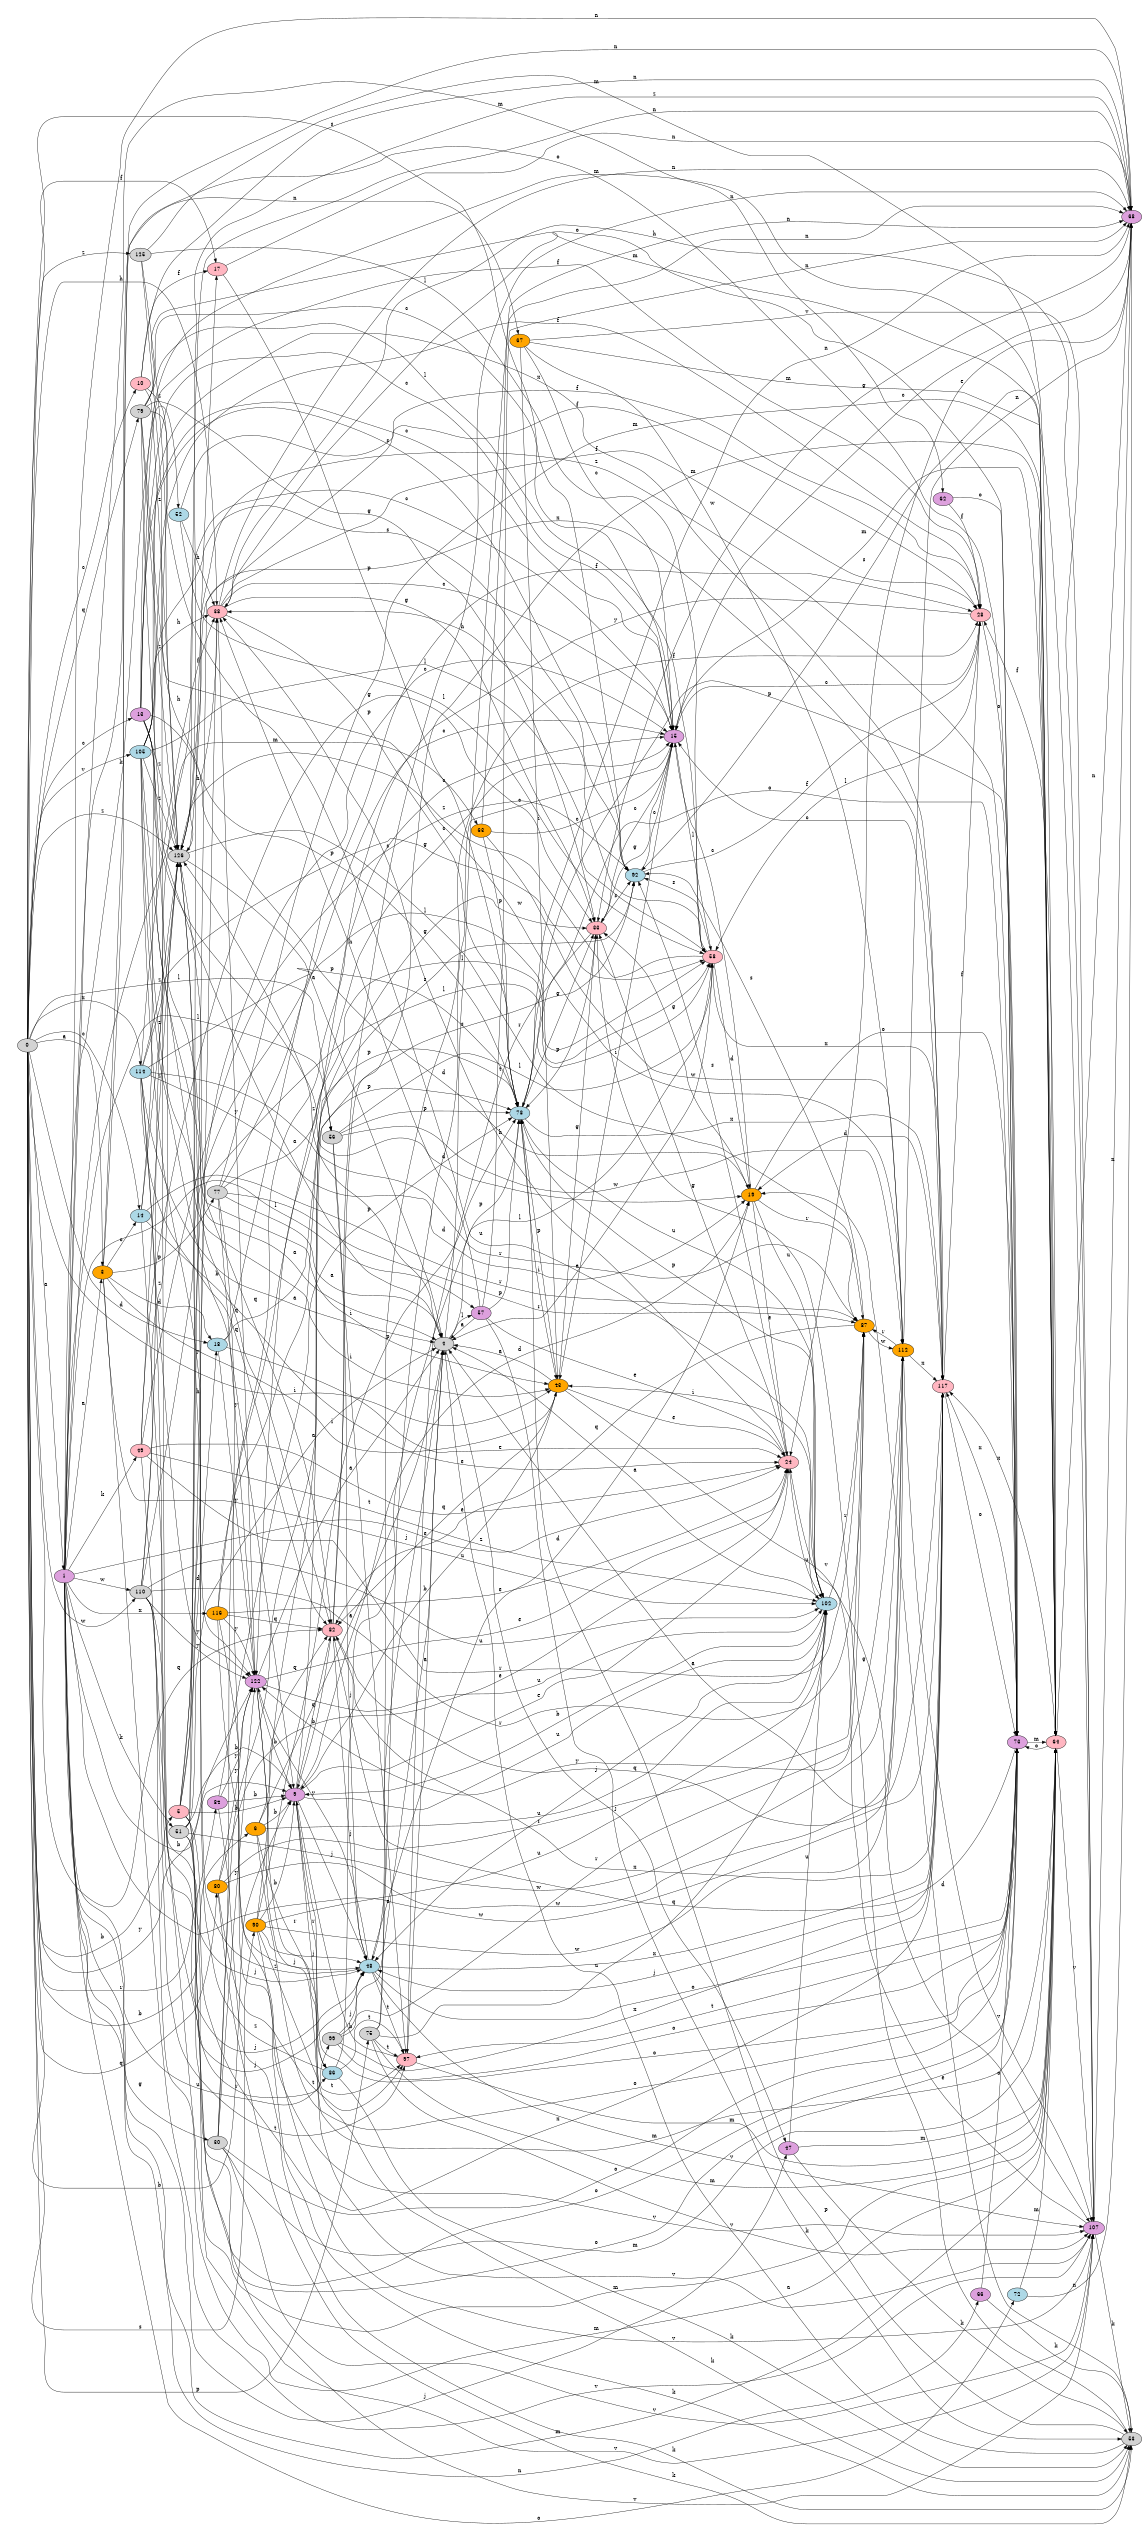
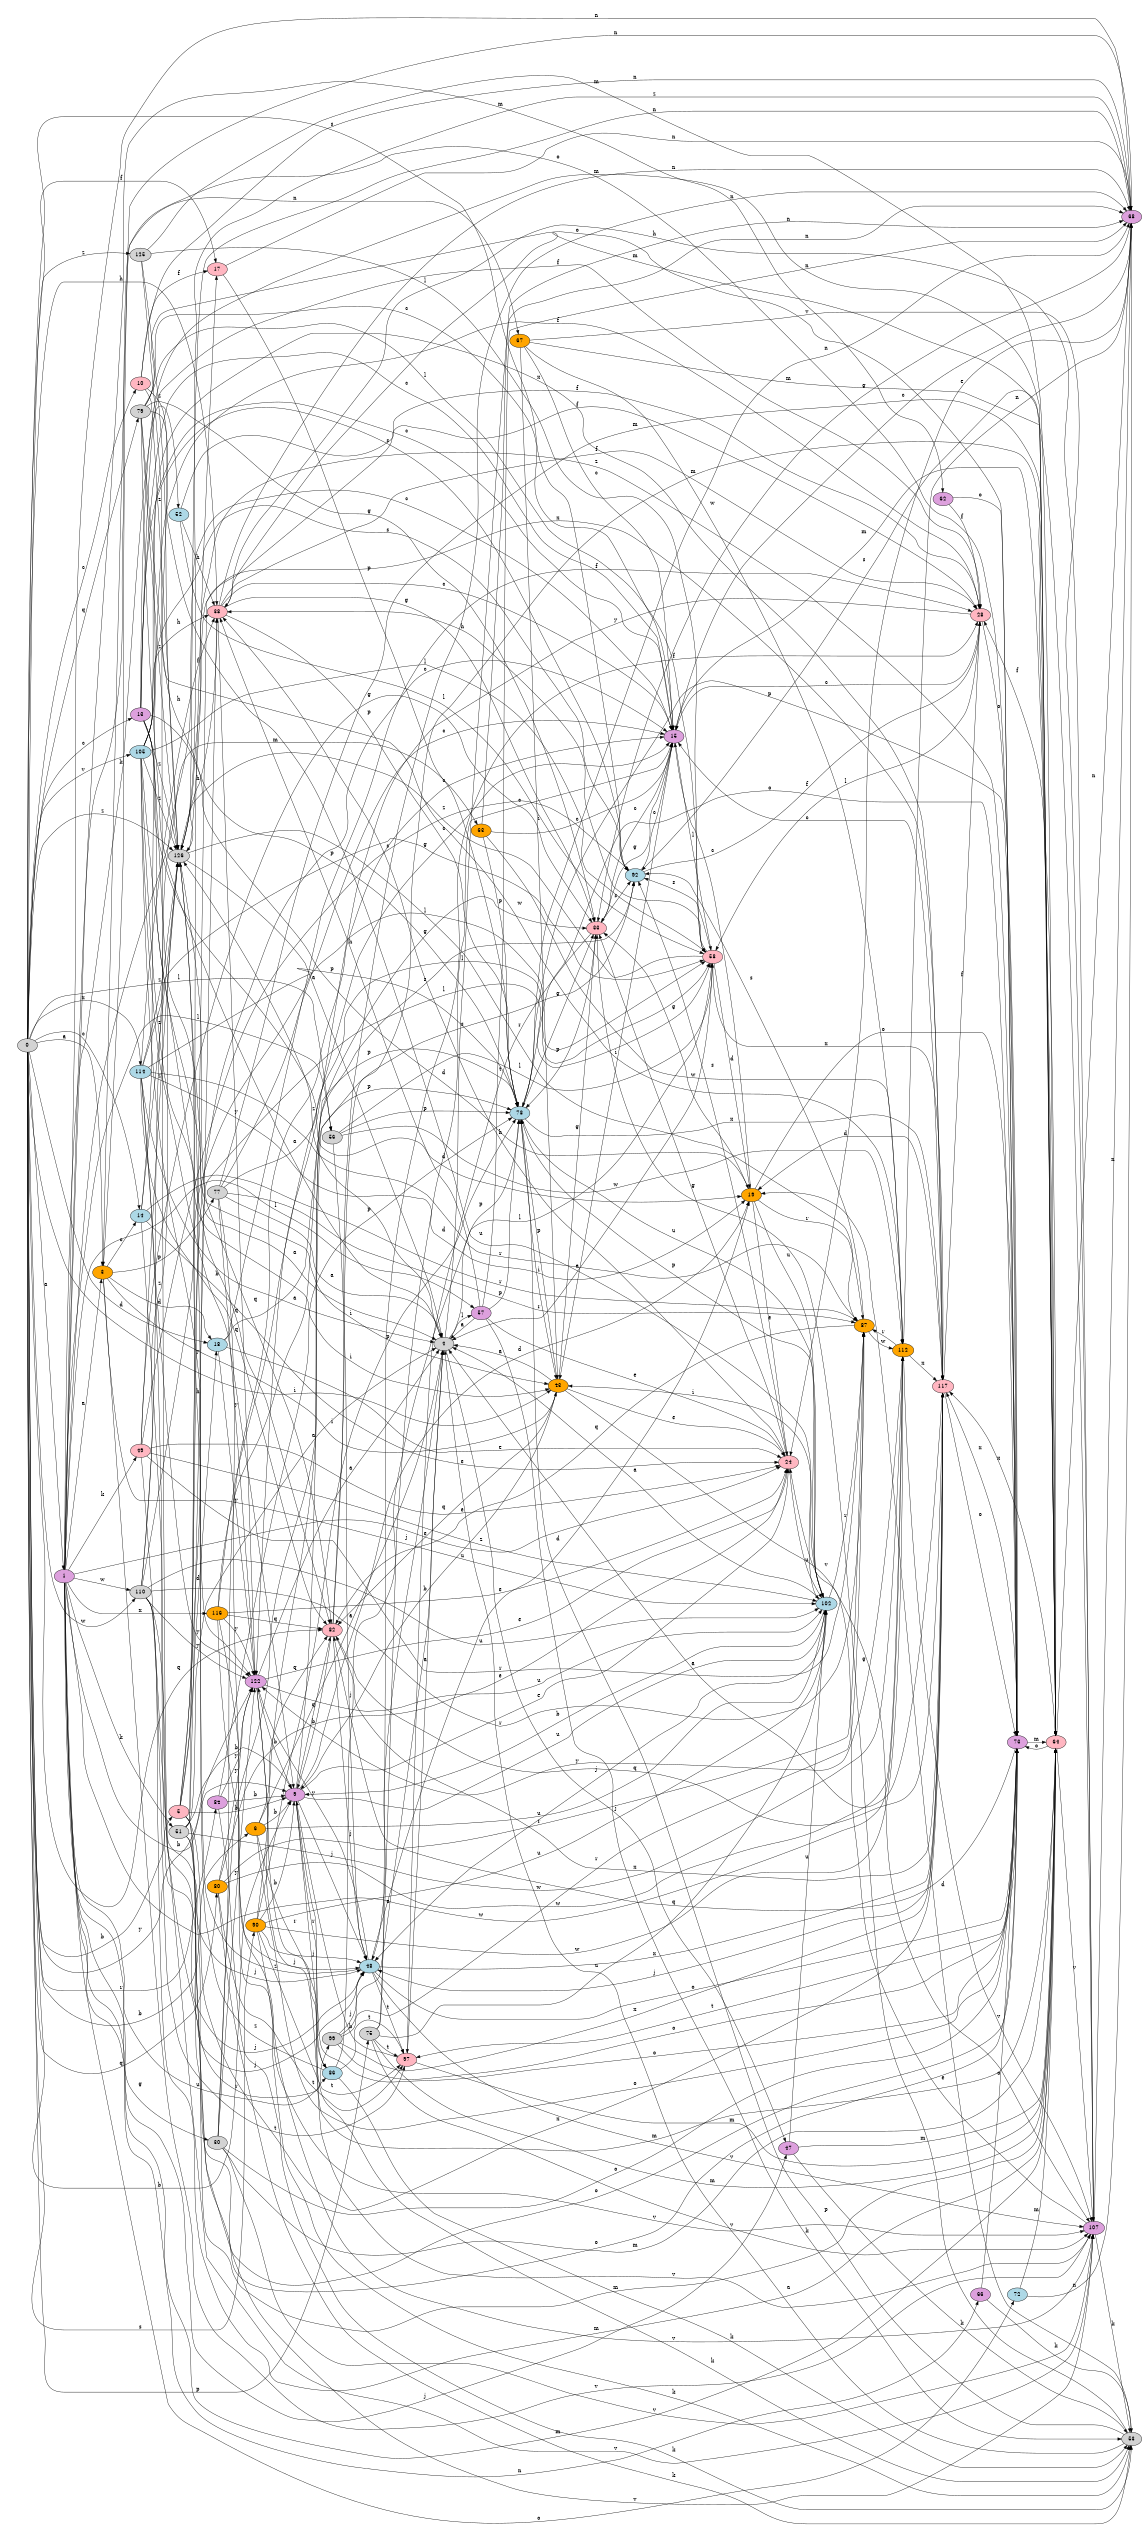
(177, 179) -> (177, 158)
(365, 1574) -> none
